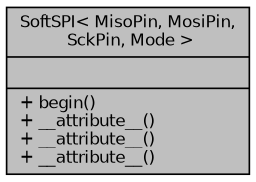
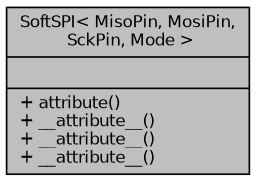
(58, 103) -> (70, 103)
